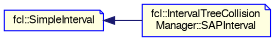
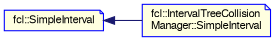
(206, 20) -> (206, 20)
